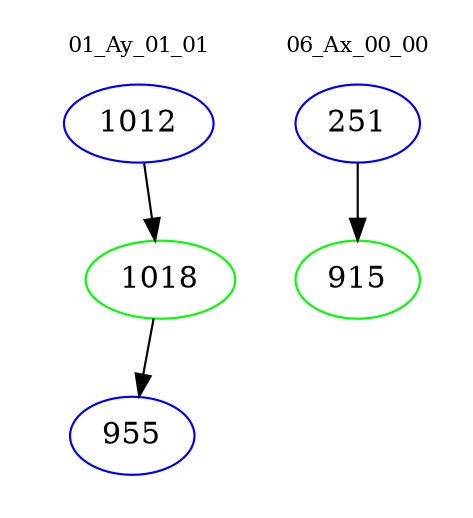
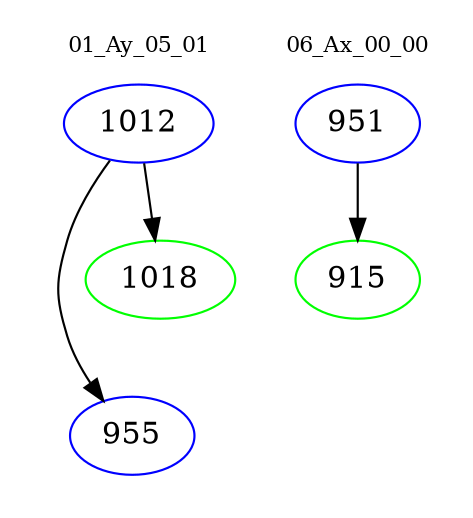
(139, 47) -> (139, 47)
(358, 124) -> (358, 124)
(148, 346) -> (60, 269)
